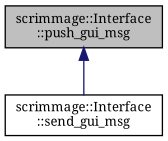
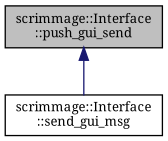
(84, 27) -> (84, 27)
